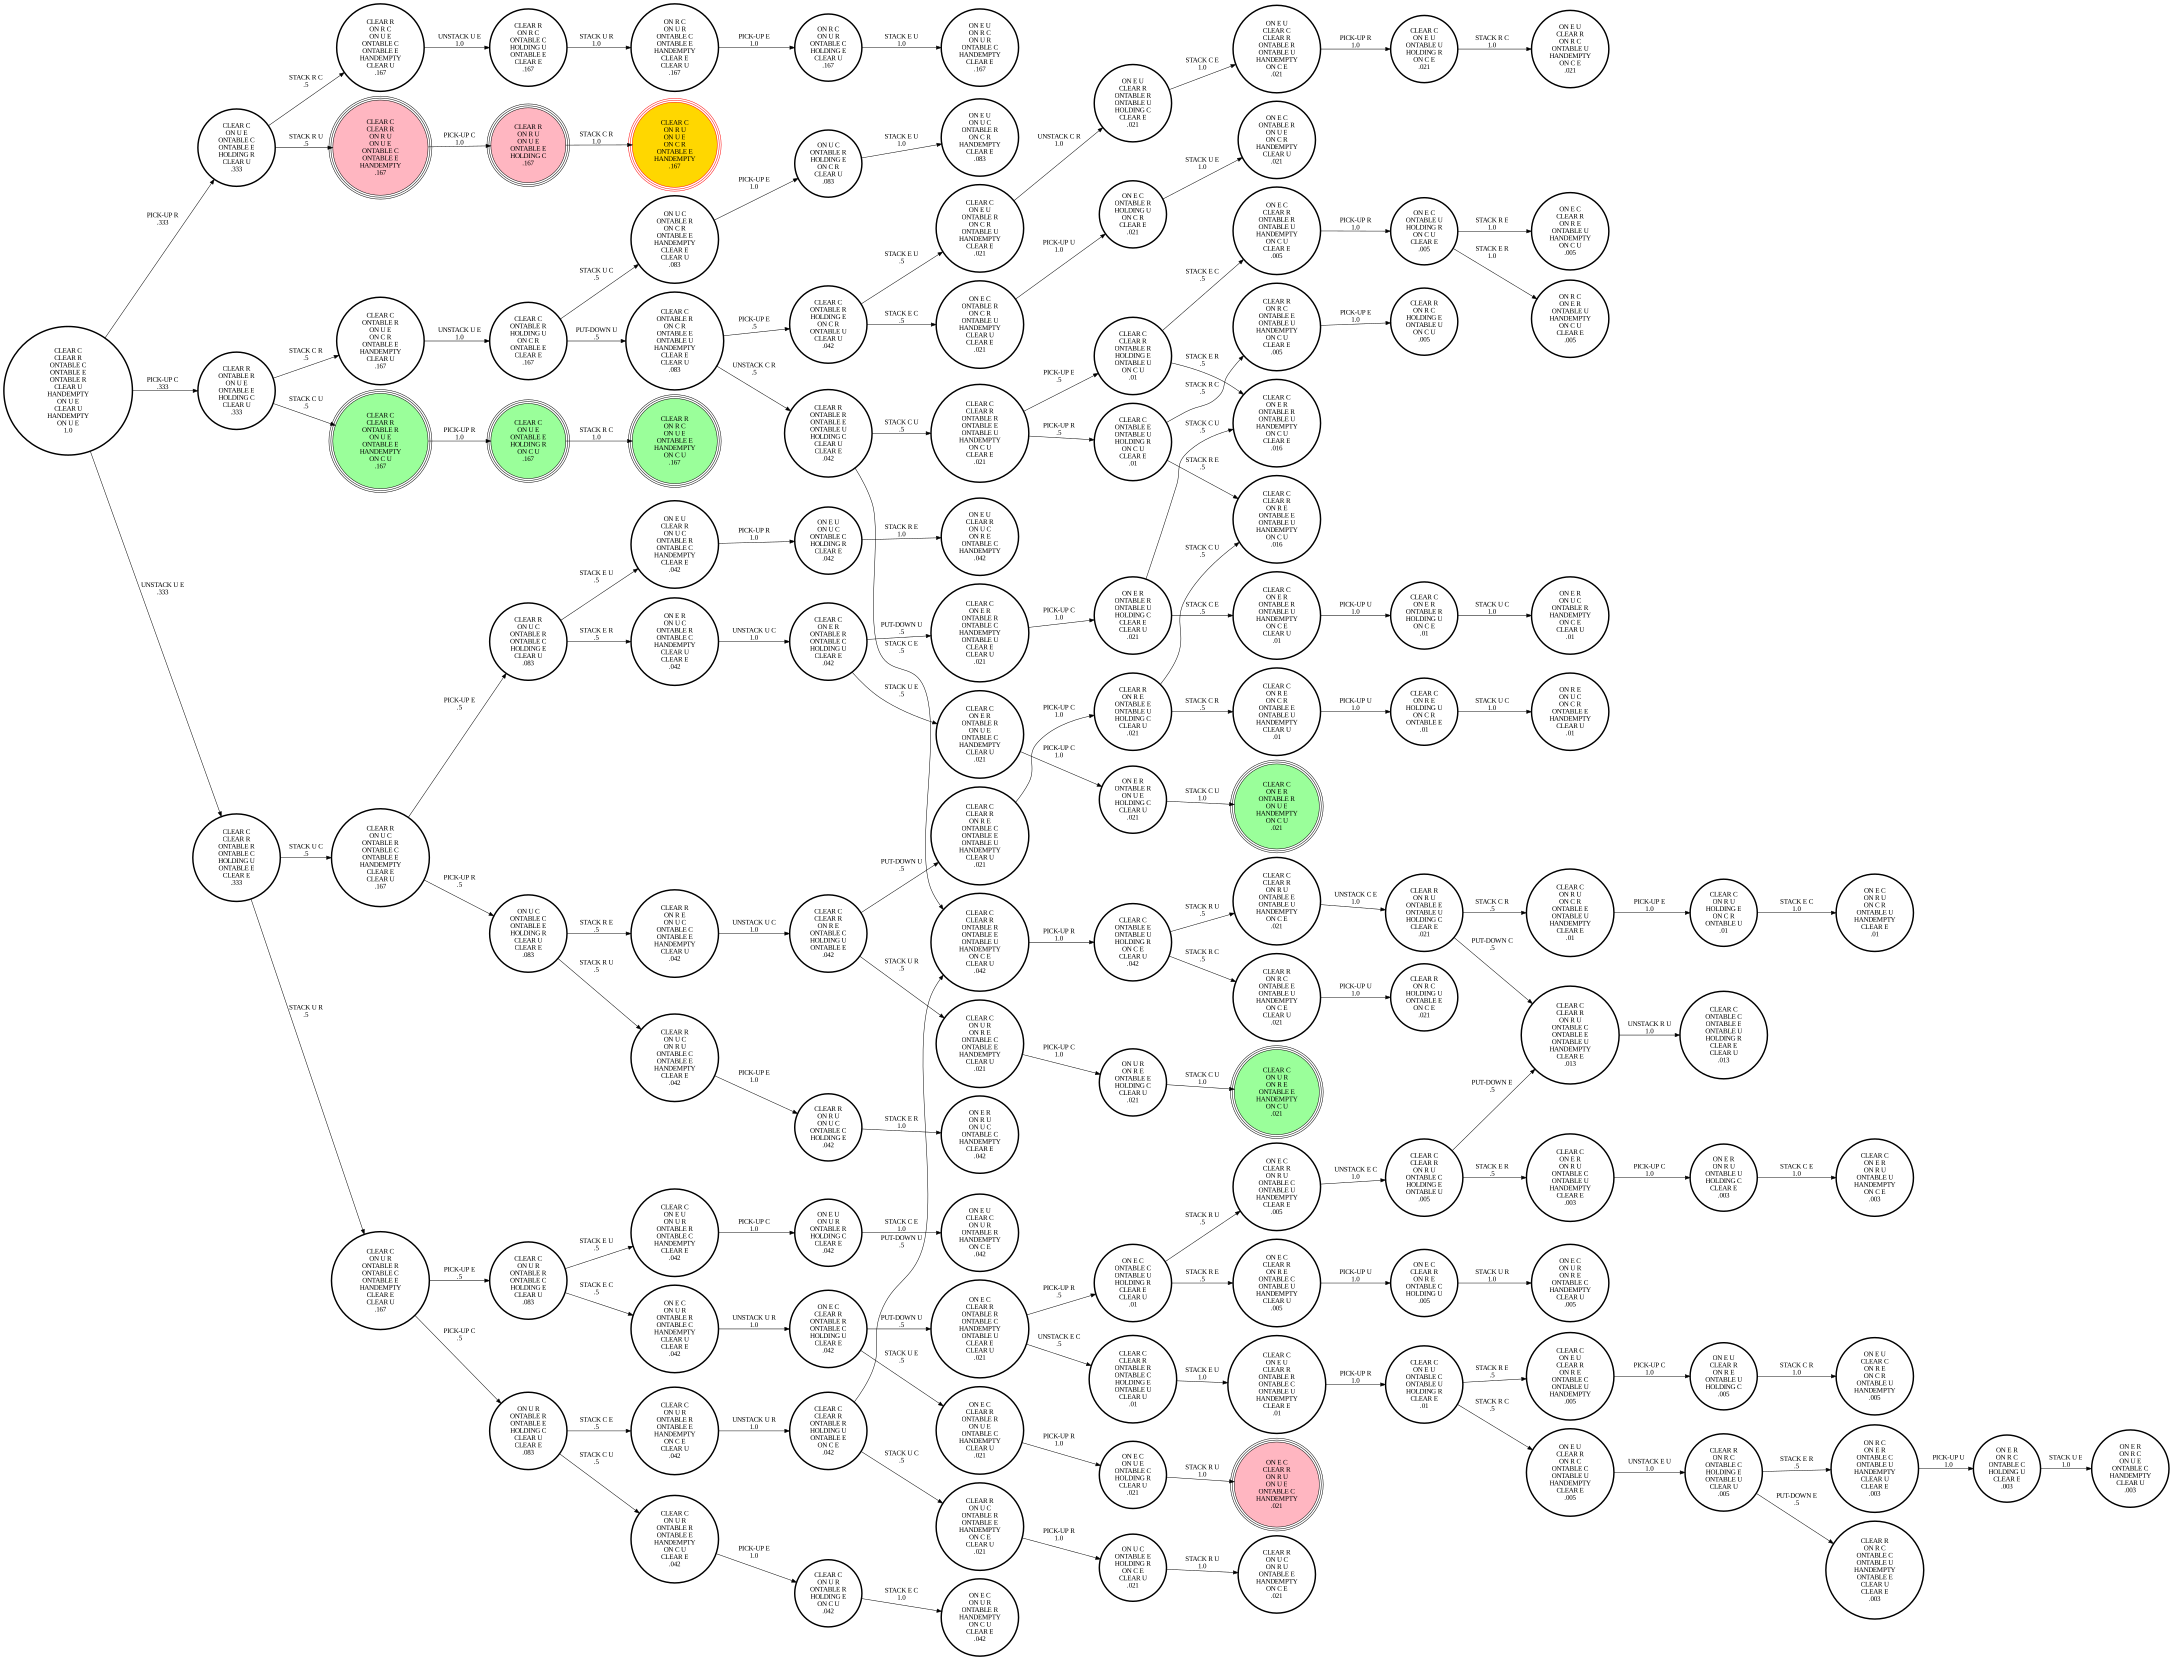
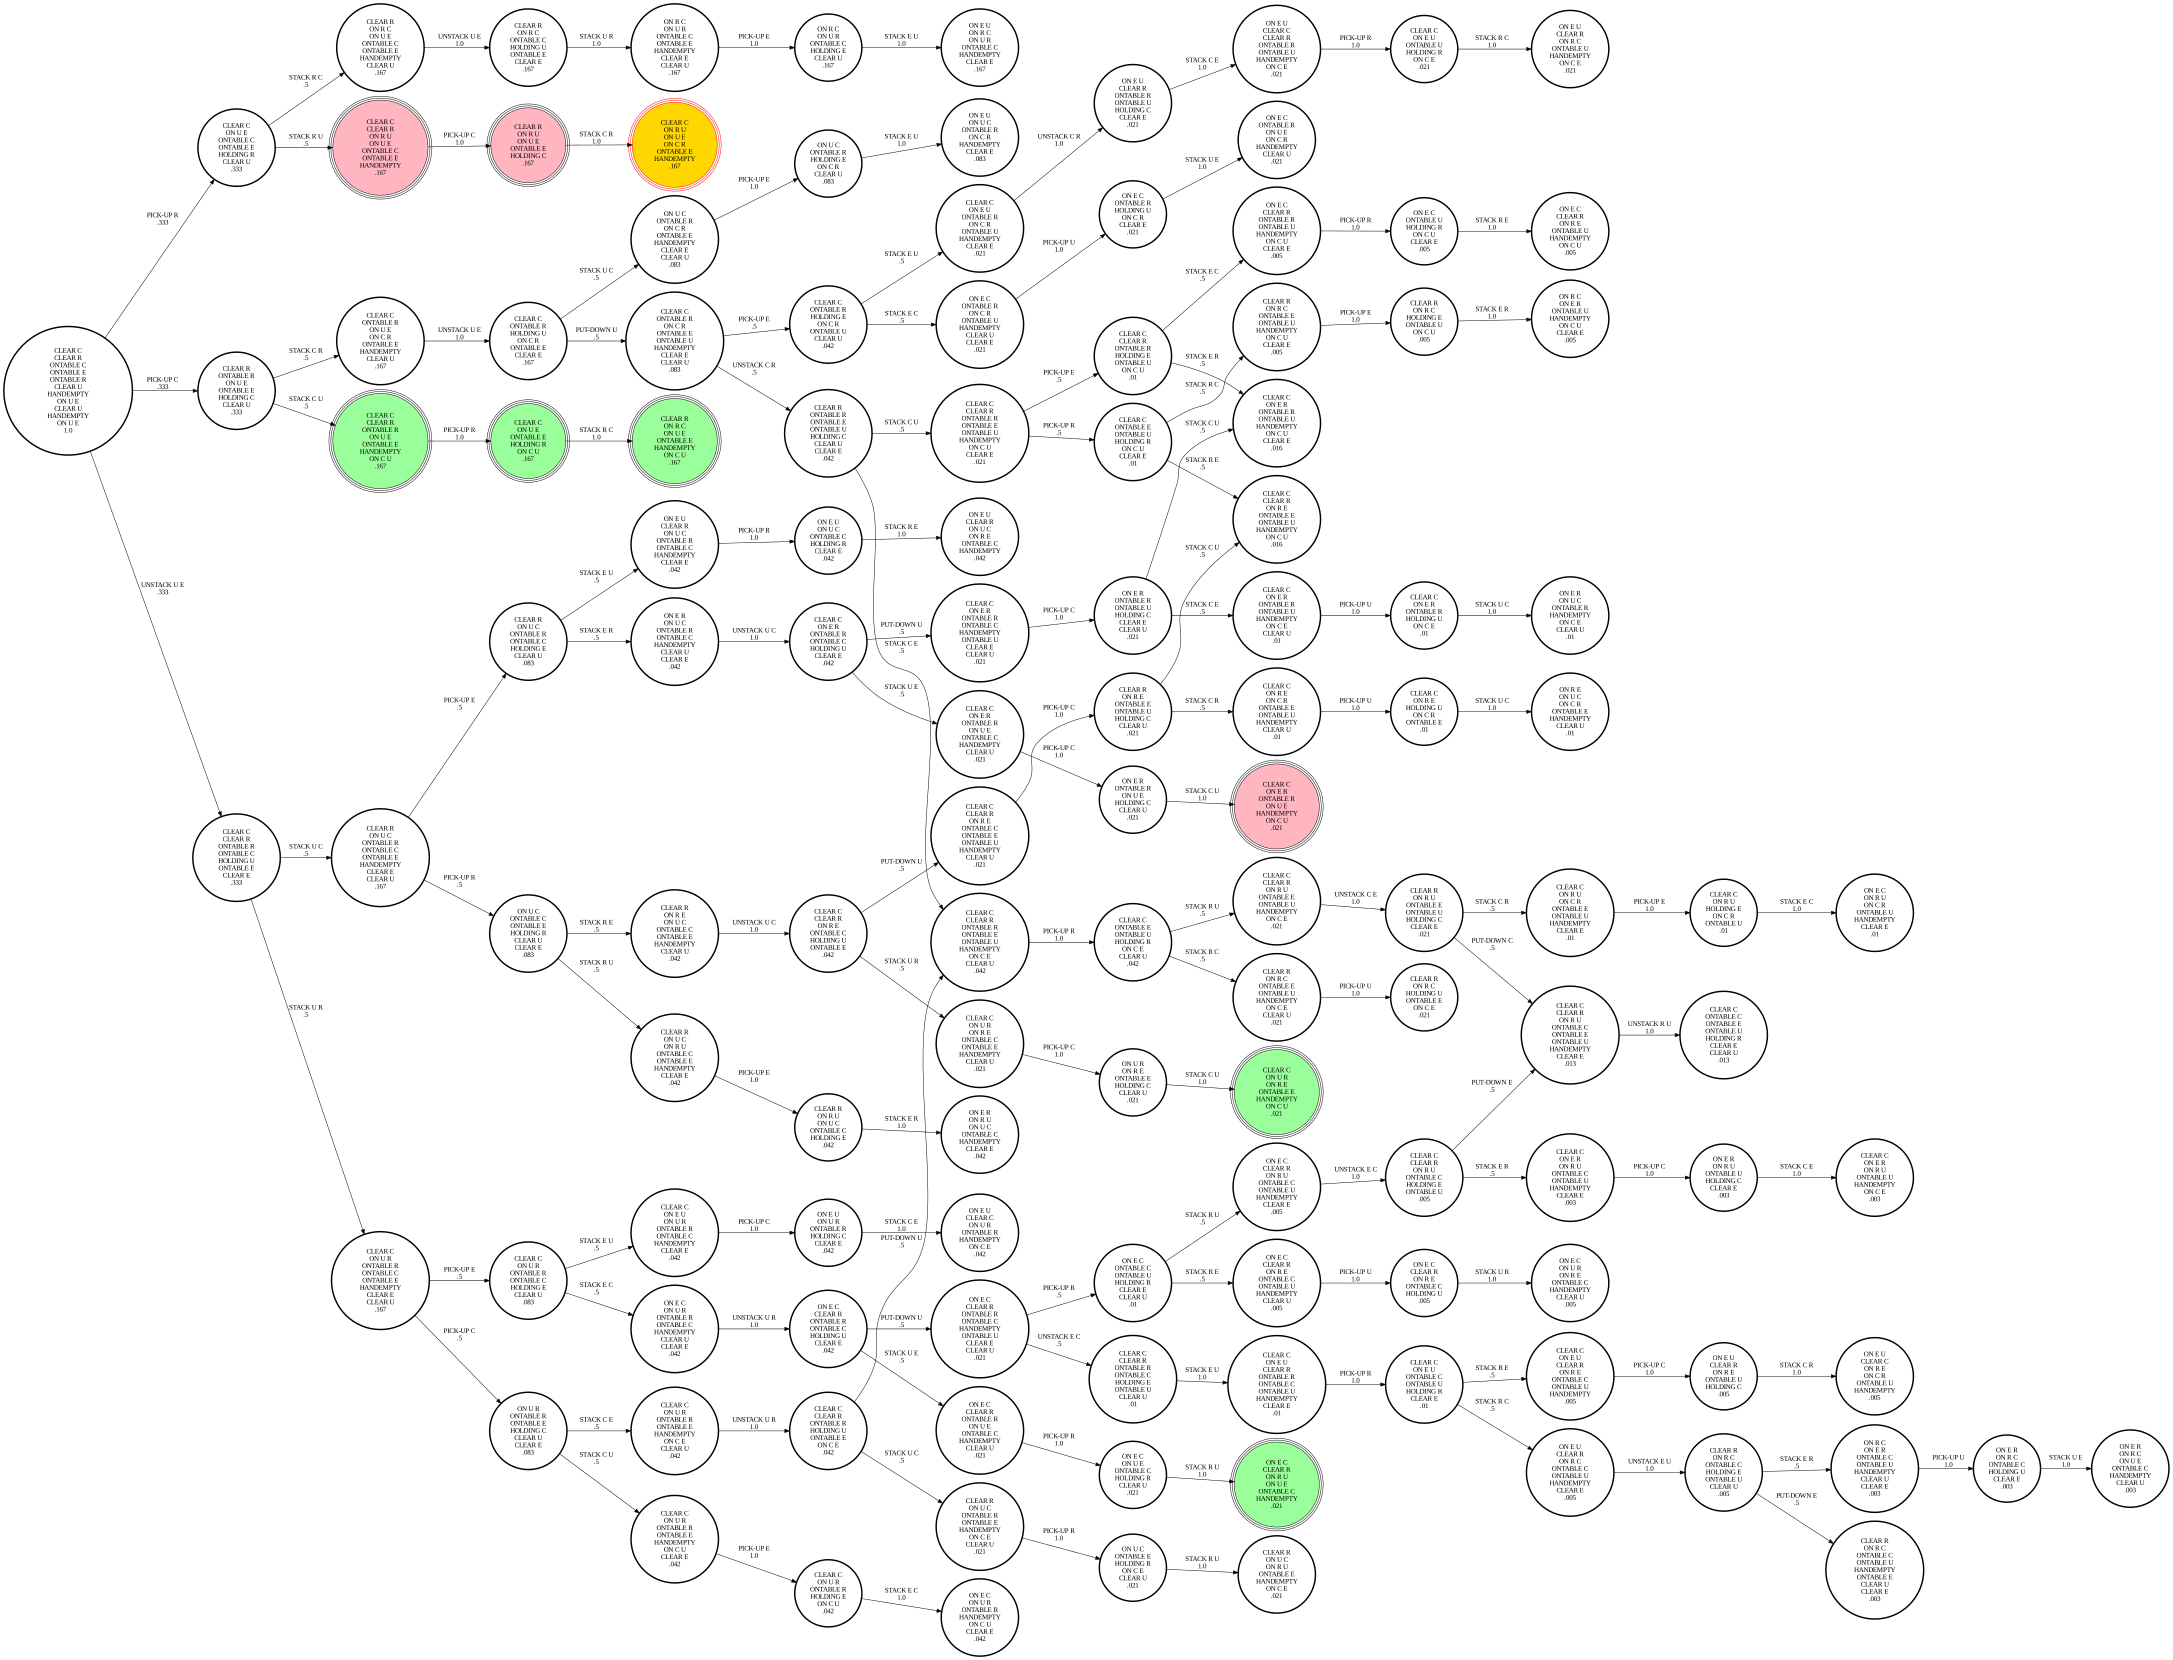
(1493, 272) -> (1492, 320)
(1277, 806) -> (1277, 806)
(1277, 1485) -> (1277, 1485)
